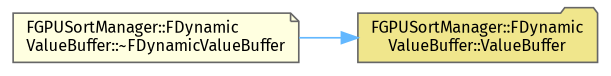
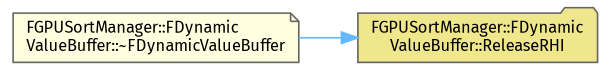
(478, 38) -> (478, 38)
